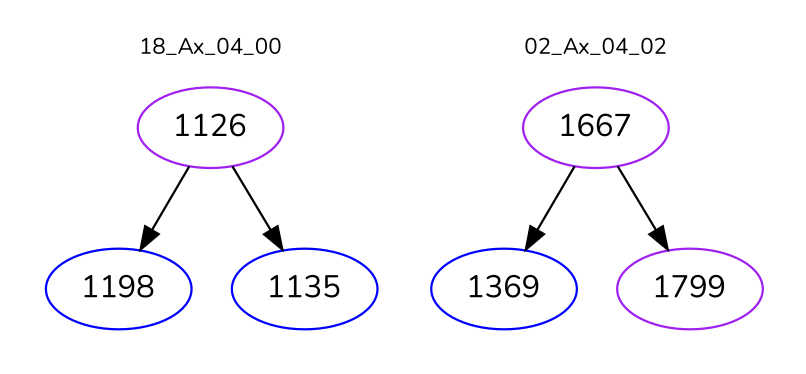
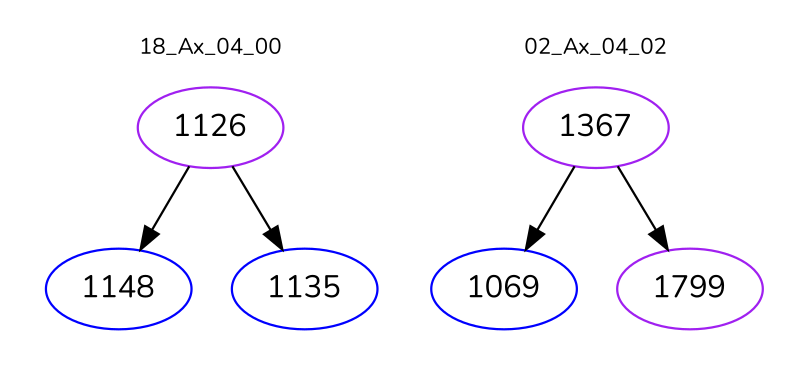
(596, 128) -> (596, 128)
(119, 289) -> (119, 289)
(504, 289) -> (504, 289)
